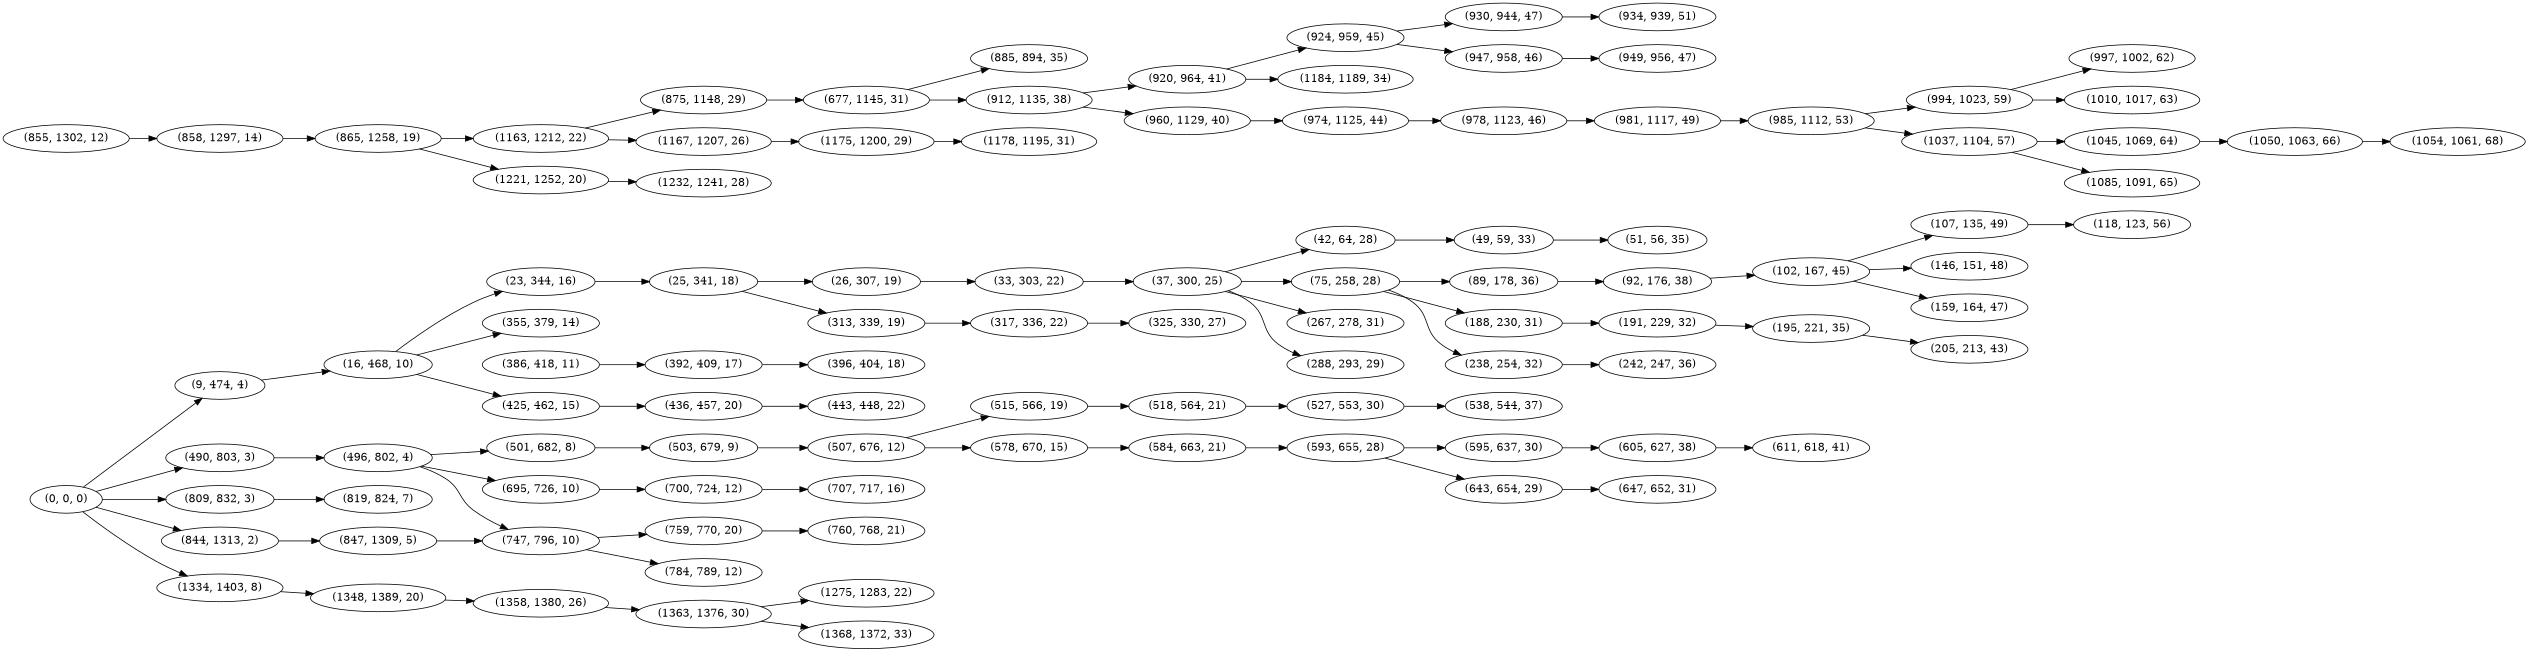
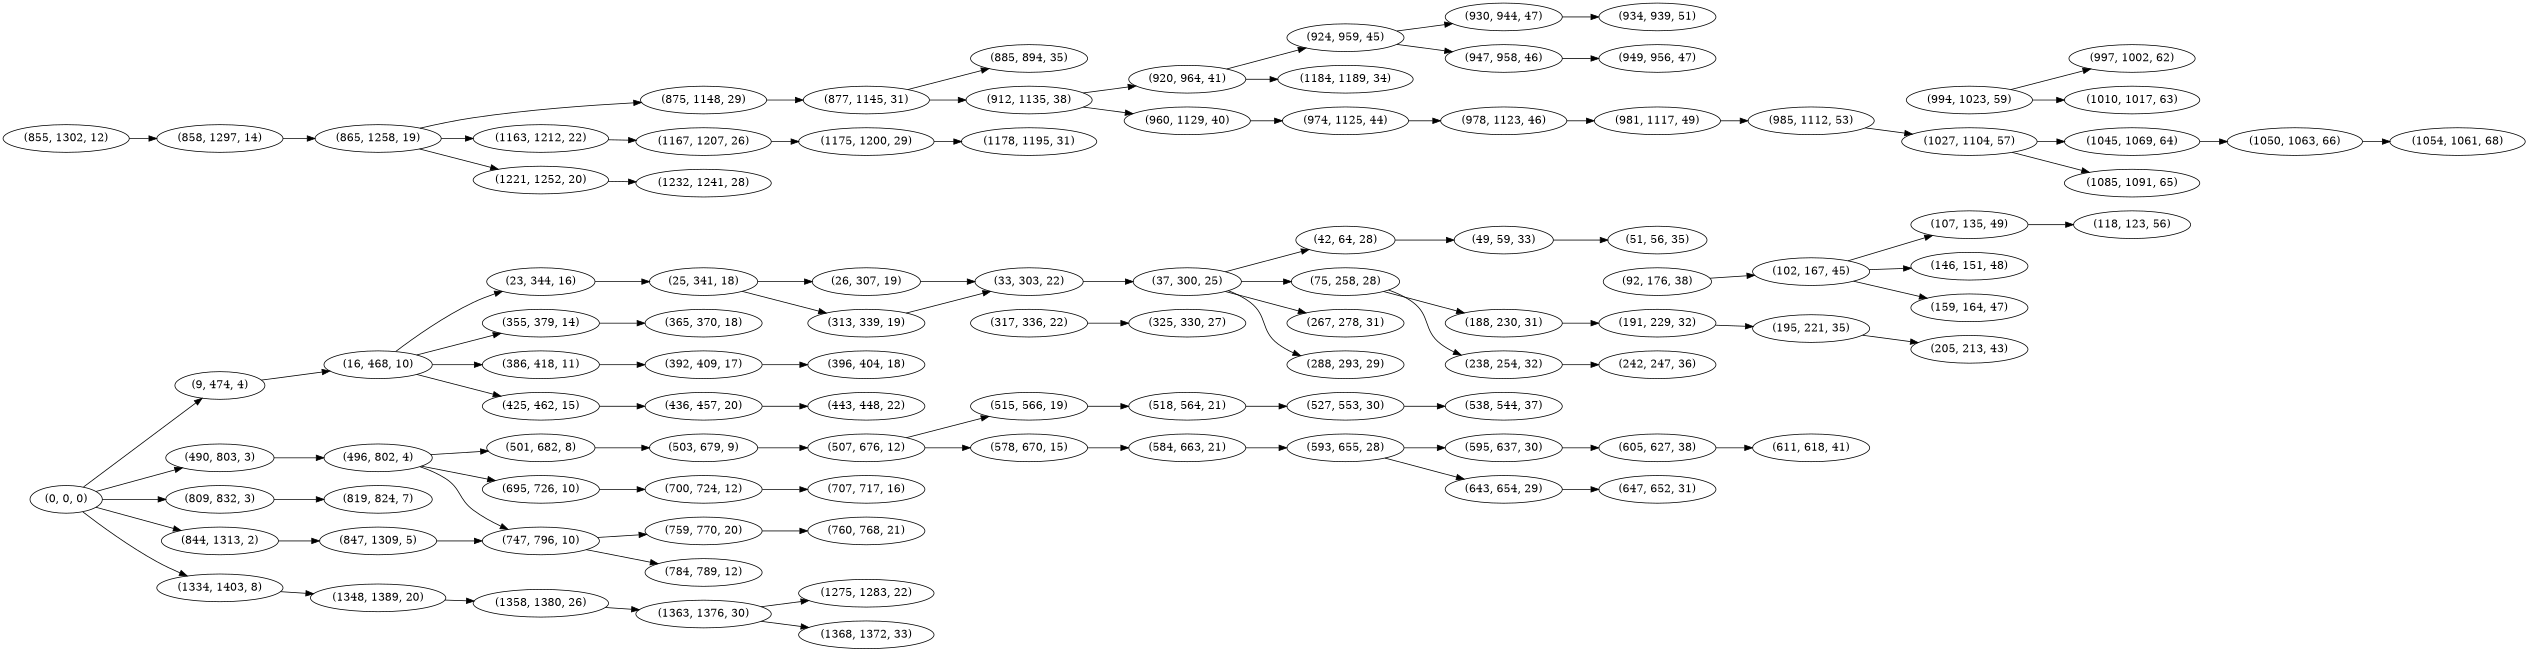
(866, 100) -> (866, 100)
(1886, 111) -> none
(619, 120) -> (526, 111)
(1969, 142) -> (1969, 142)
(1504, 282) -> none
none -> (704, 323)
(944, 323) -> (945, 303)
none -> (453, 365)
